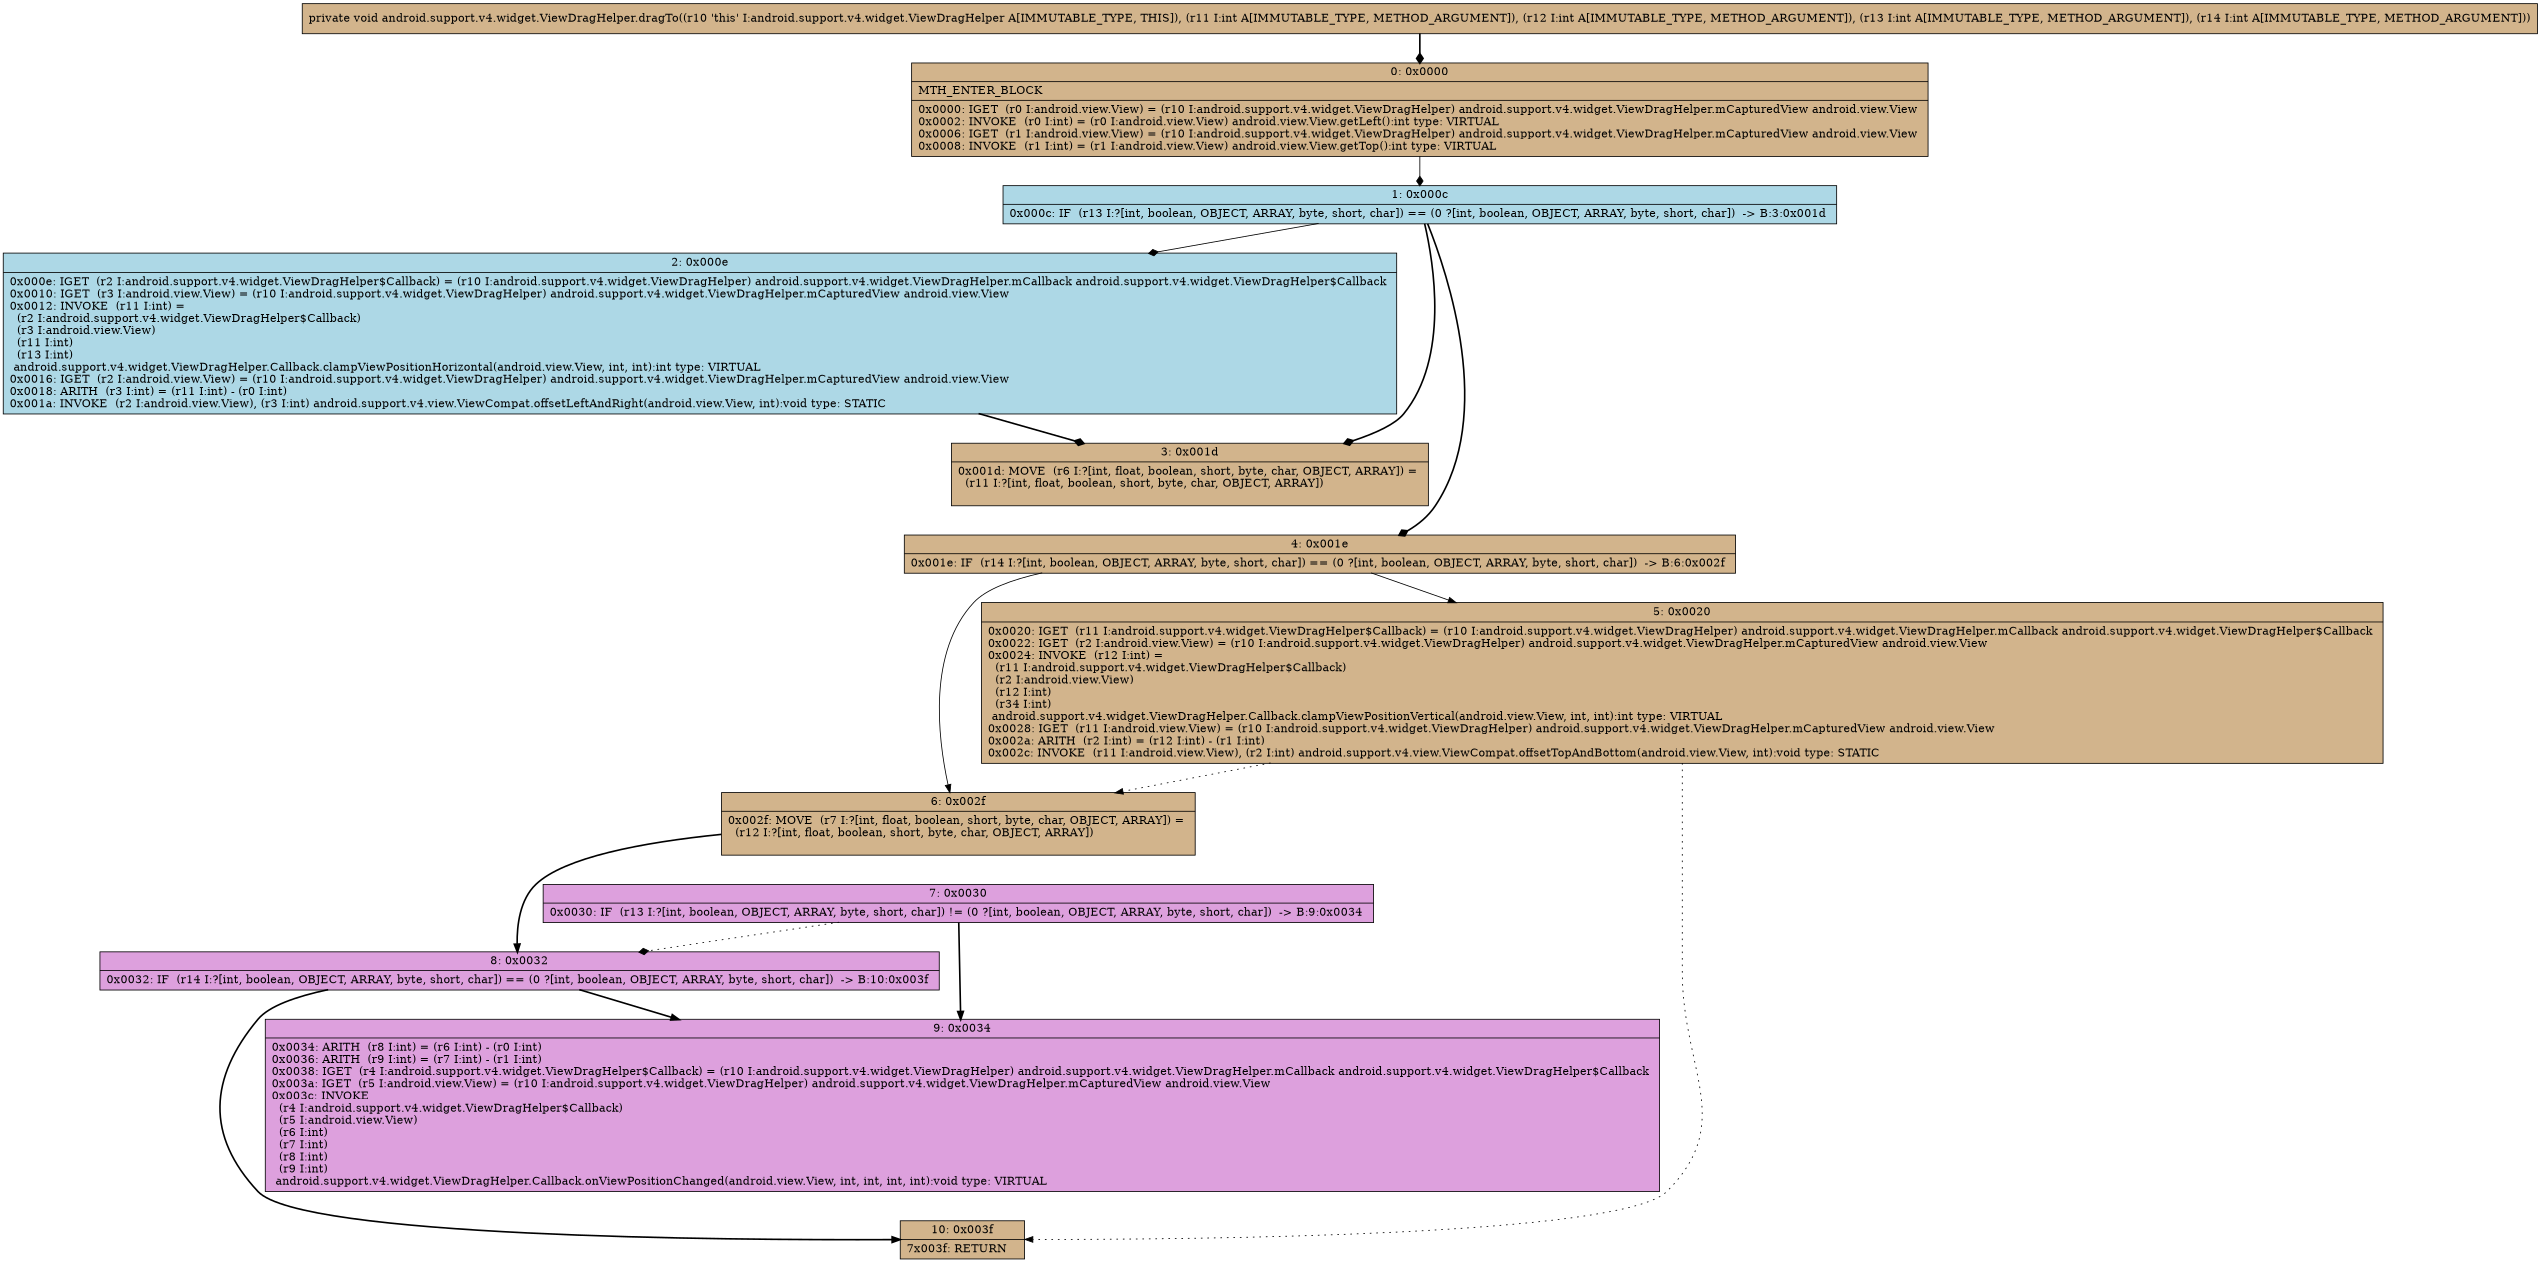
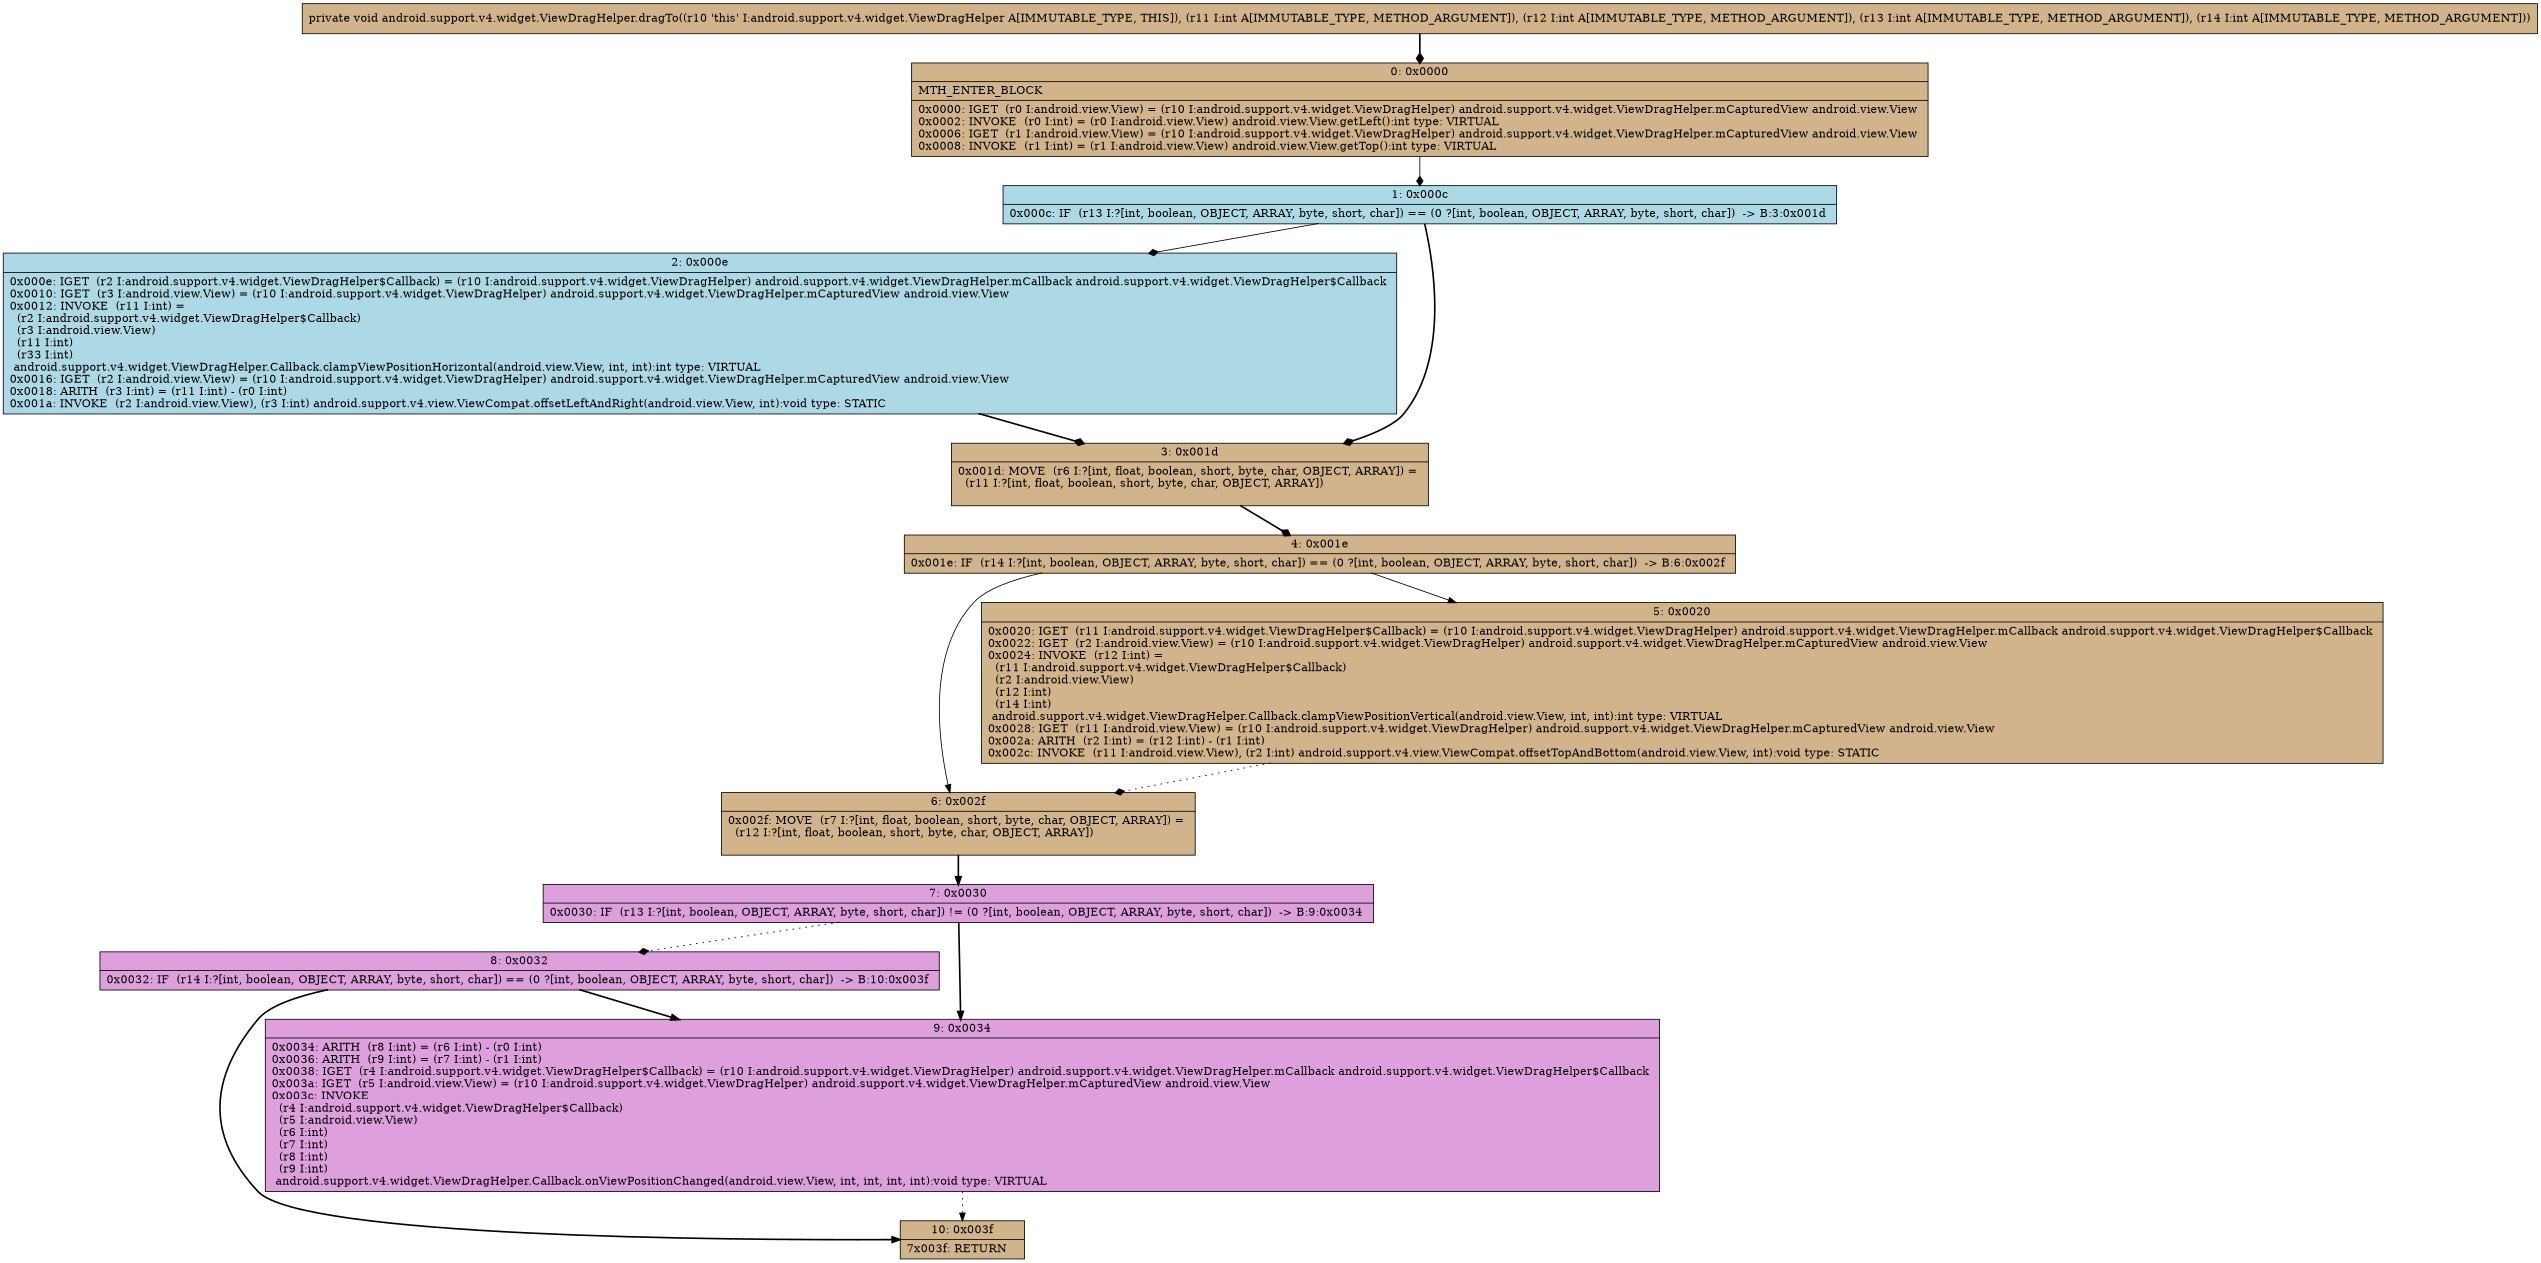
(42, 355) -> (42, 355)
(1464, 384) -> (1261, 518)
(1020, 704) -> (1020, 704)
(1198, 777) -> (1198, 777)
(594, 857) -> (958, 866)
(1572, 1218) -> (962, 1202)
